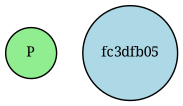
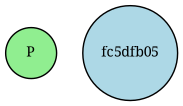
(130, 53) -> (130, 53)
